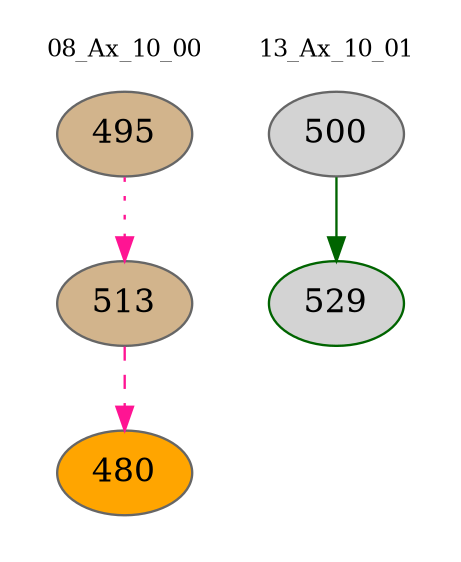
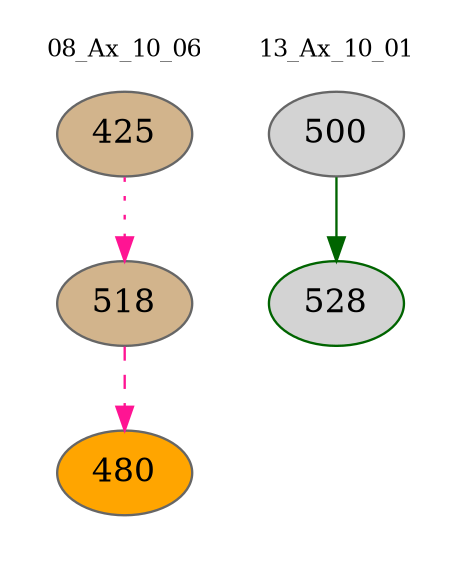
(125, 51) -> (125, 51)
(125, 134) -> (125, 134)
(125, 304) -> (125, 304)
(336, 304) -> (336, 304)
